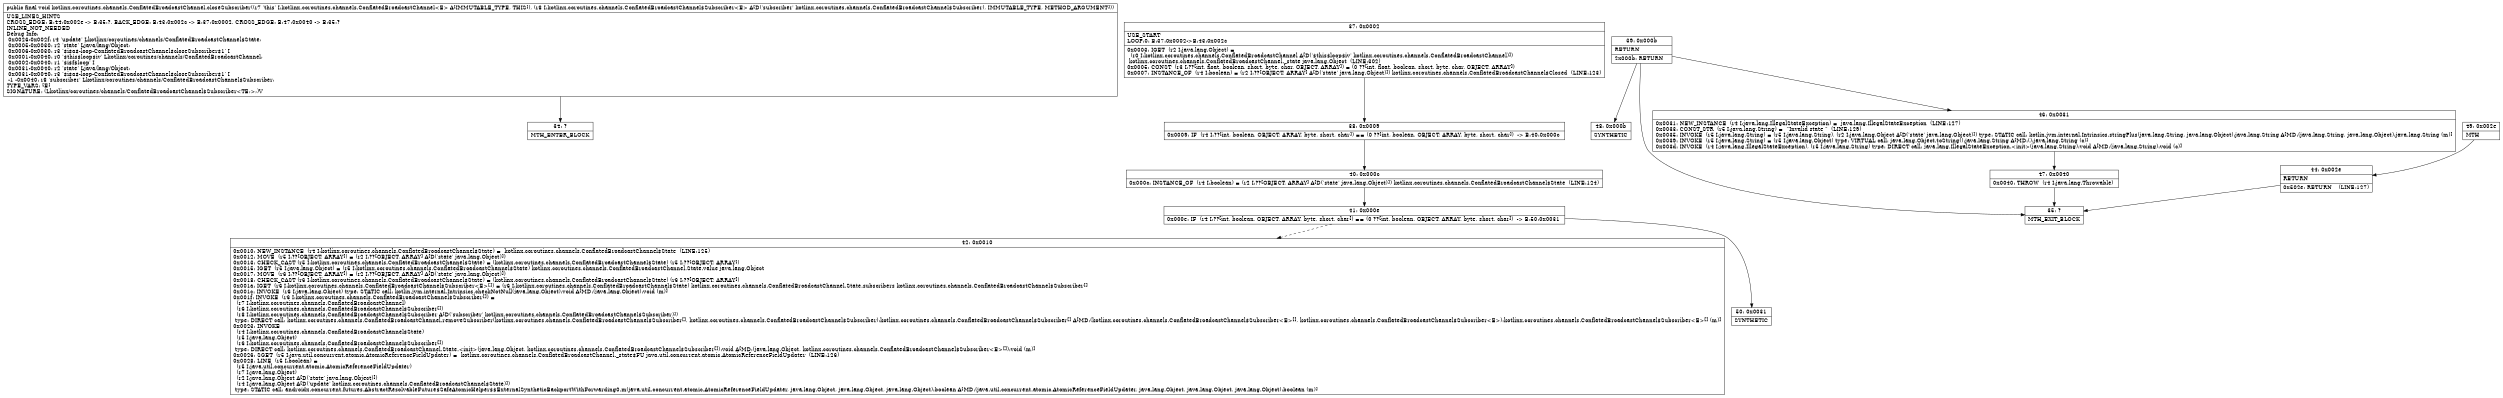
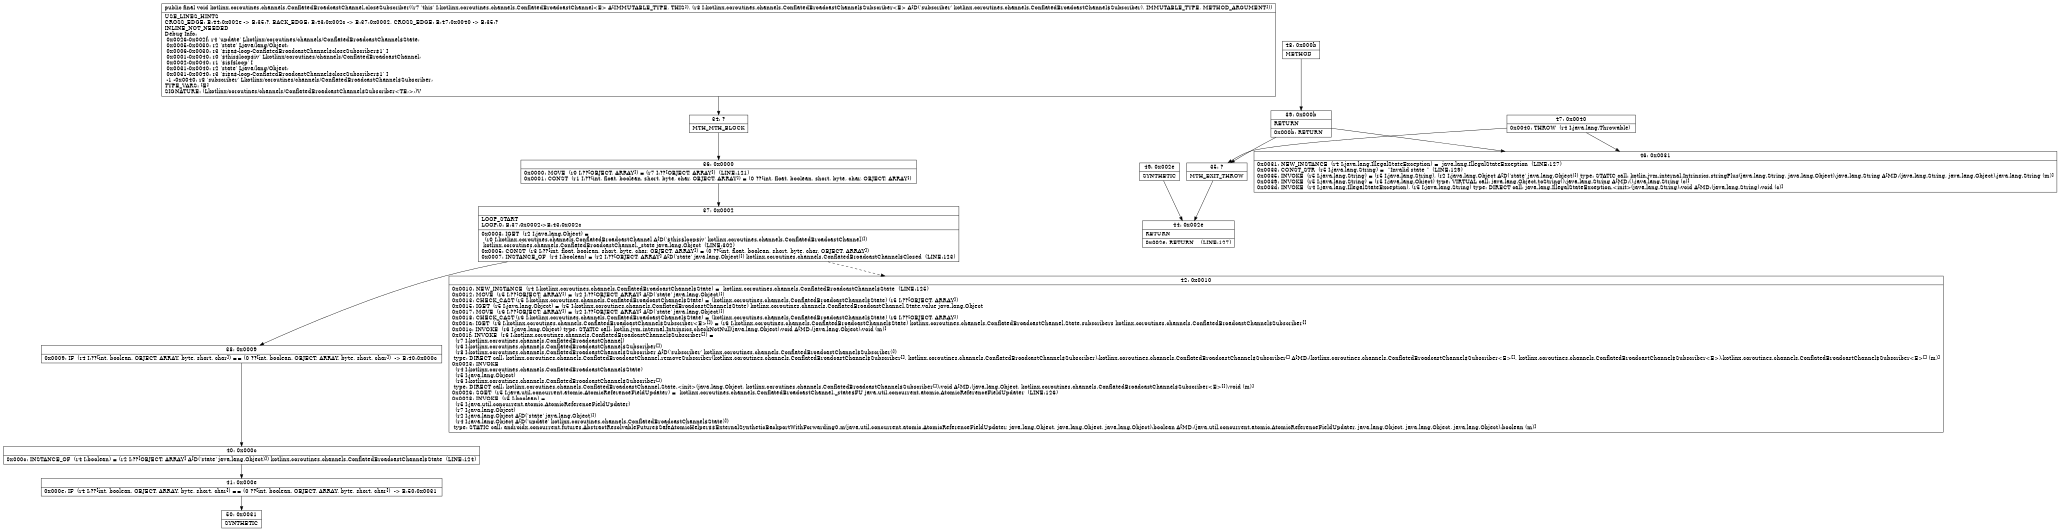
(1144, 35) -> (500, 219)
(1642, 59) -> (1301, 133)
(1626, 91) -> (1301, 83)
(560, 135) -> (719, 128)
(1611, 135) -> (1299, 54)
(2473, 135) -> (1160, 176)
(2054, 159) -> (1601, 141)
none -> (719, 172)
(2326, 188) -> (1188, 243)
(2184, 198) -> (1204, 199)
(2054, 219) -> (1217, 176)
(1306, 231) -> (855, 268)
(277, 361) -> (500, 399)
